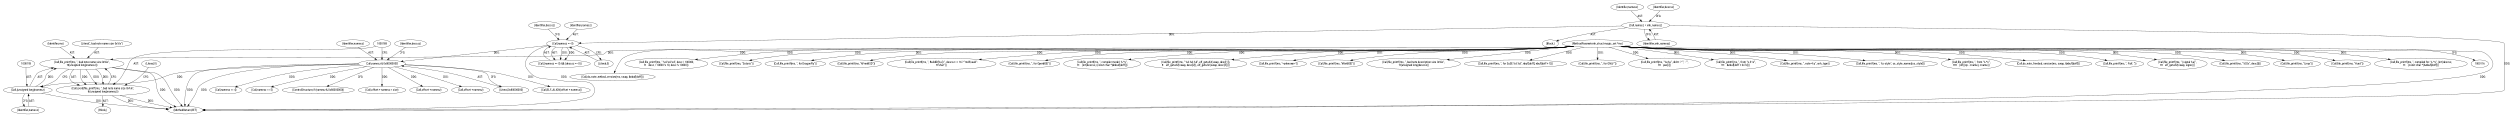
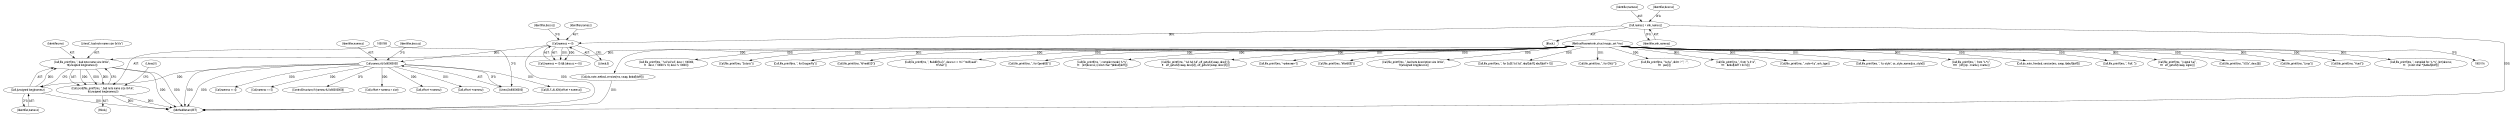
(382, 53) -> (463, 49)
(26, 64) -> none
(1790, 102) -> (510, 107)
